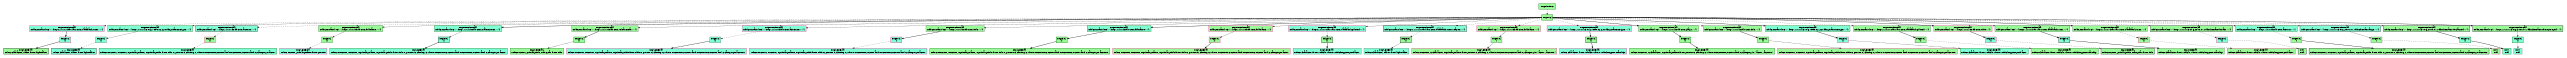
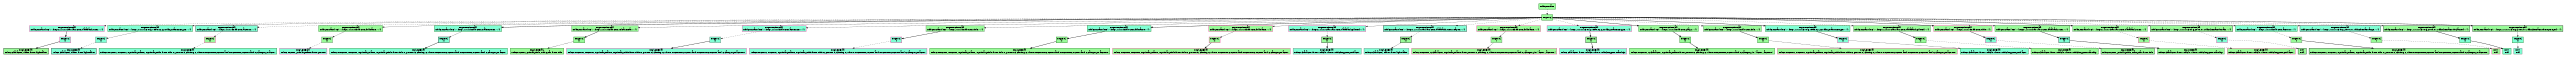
(1547, 6) -> (1547, 6)
